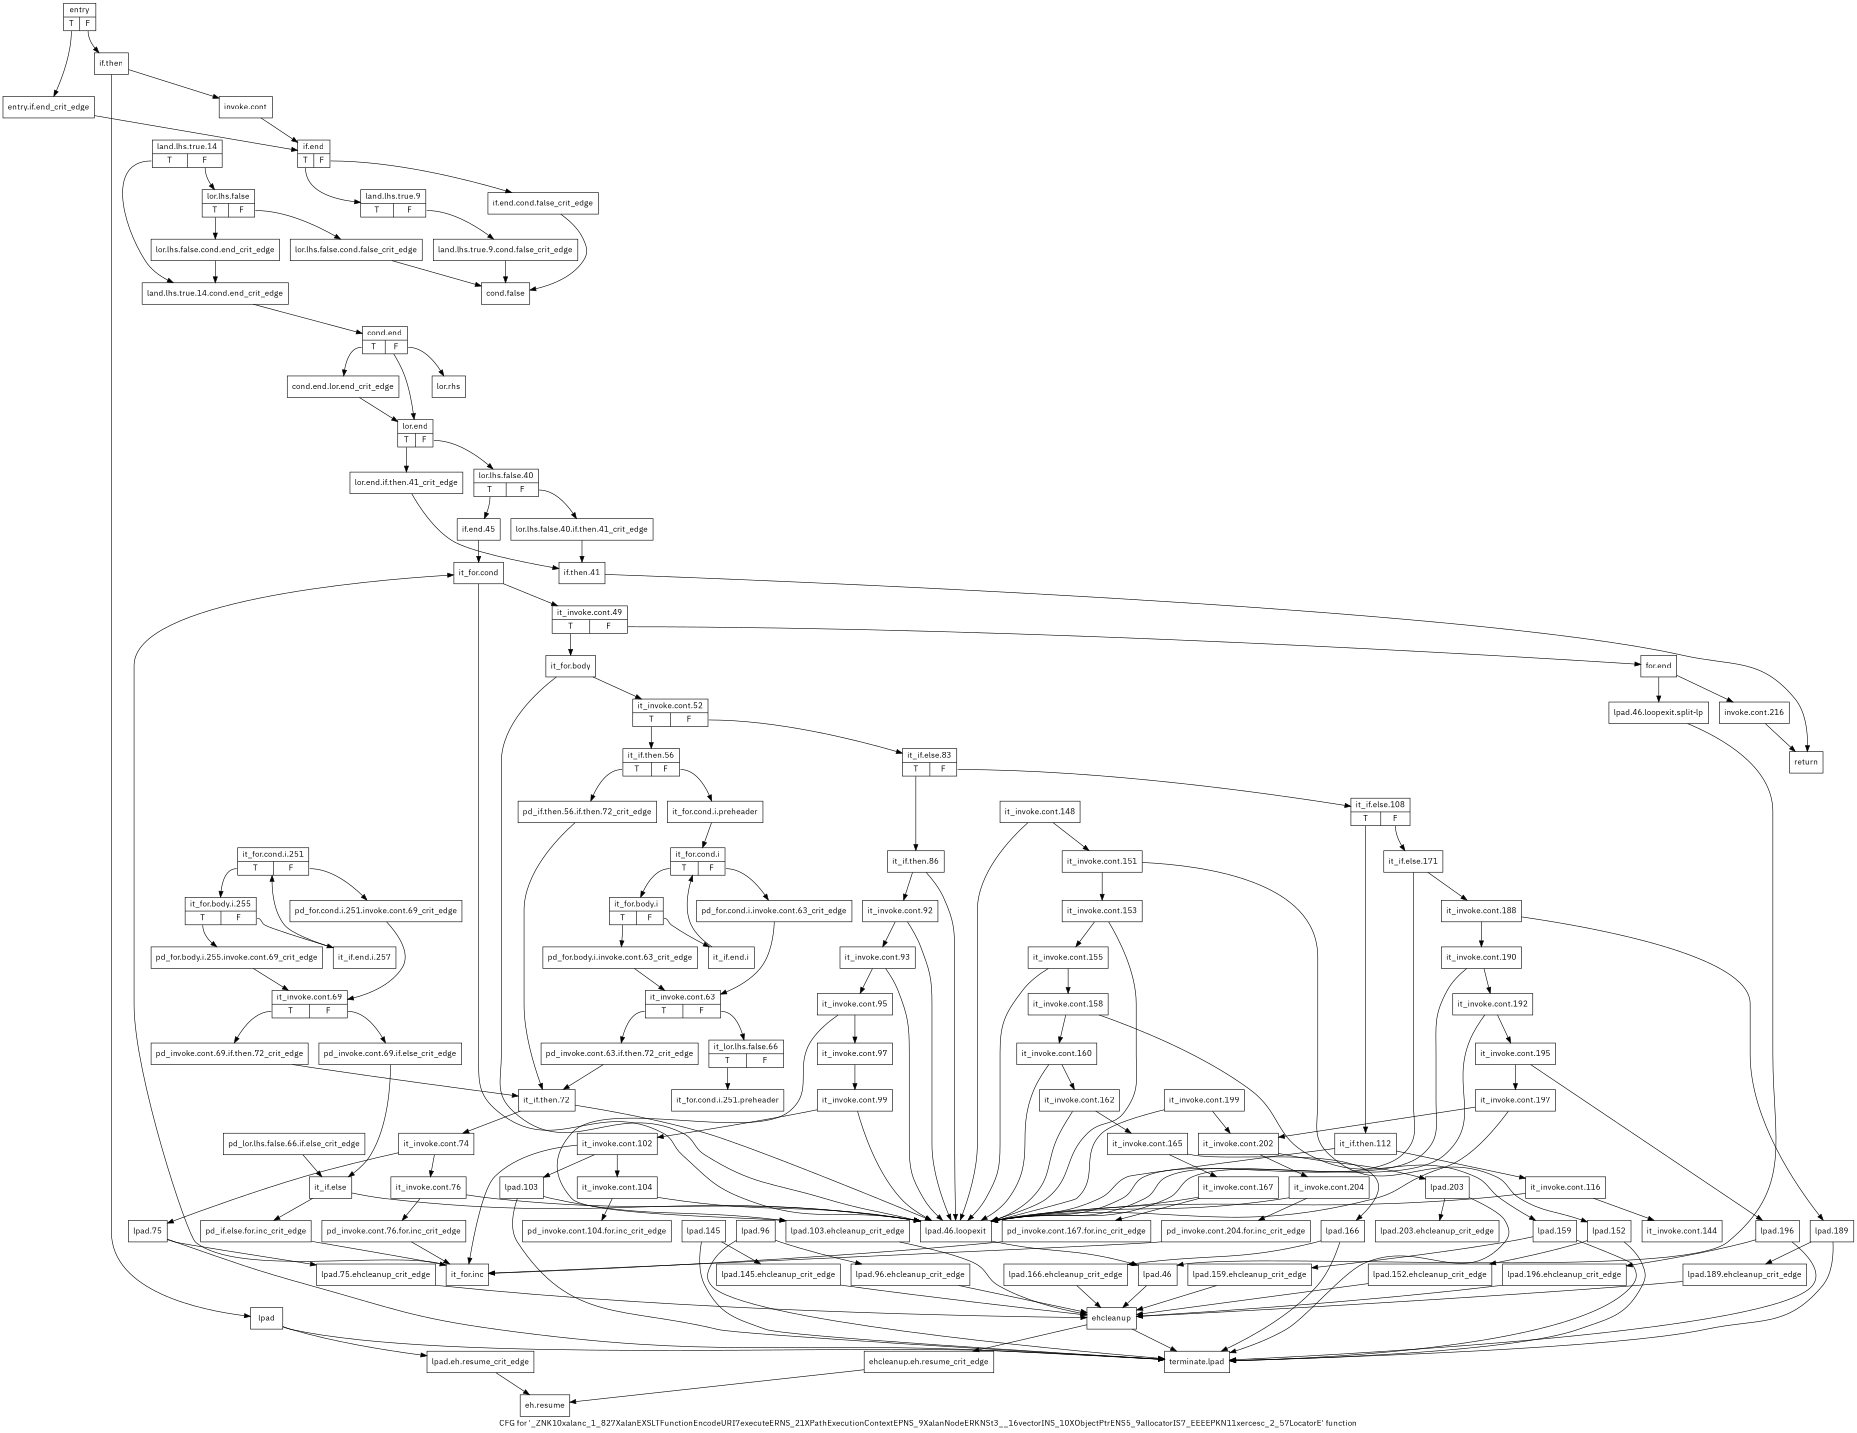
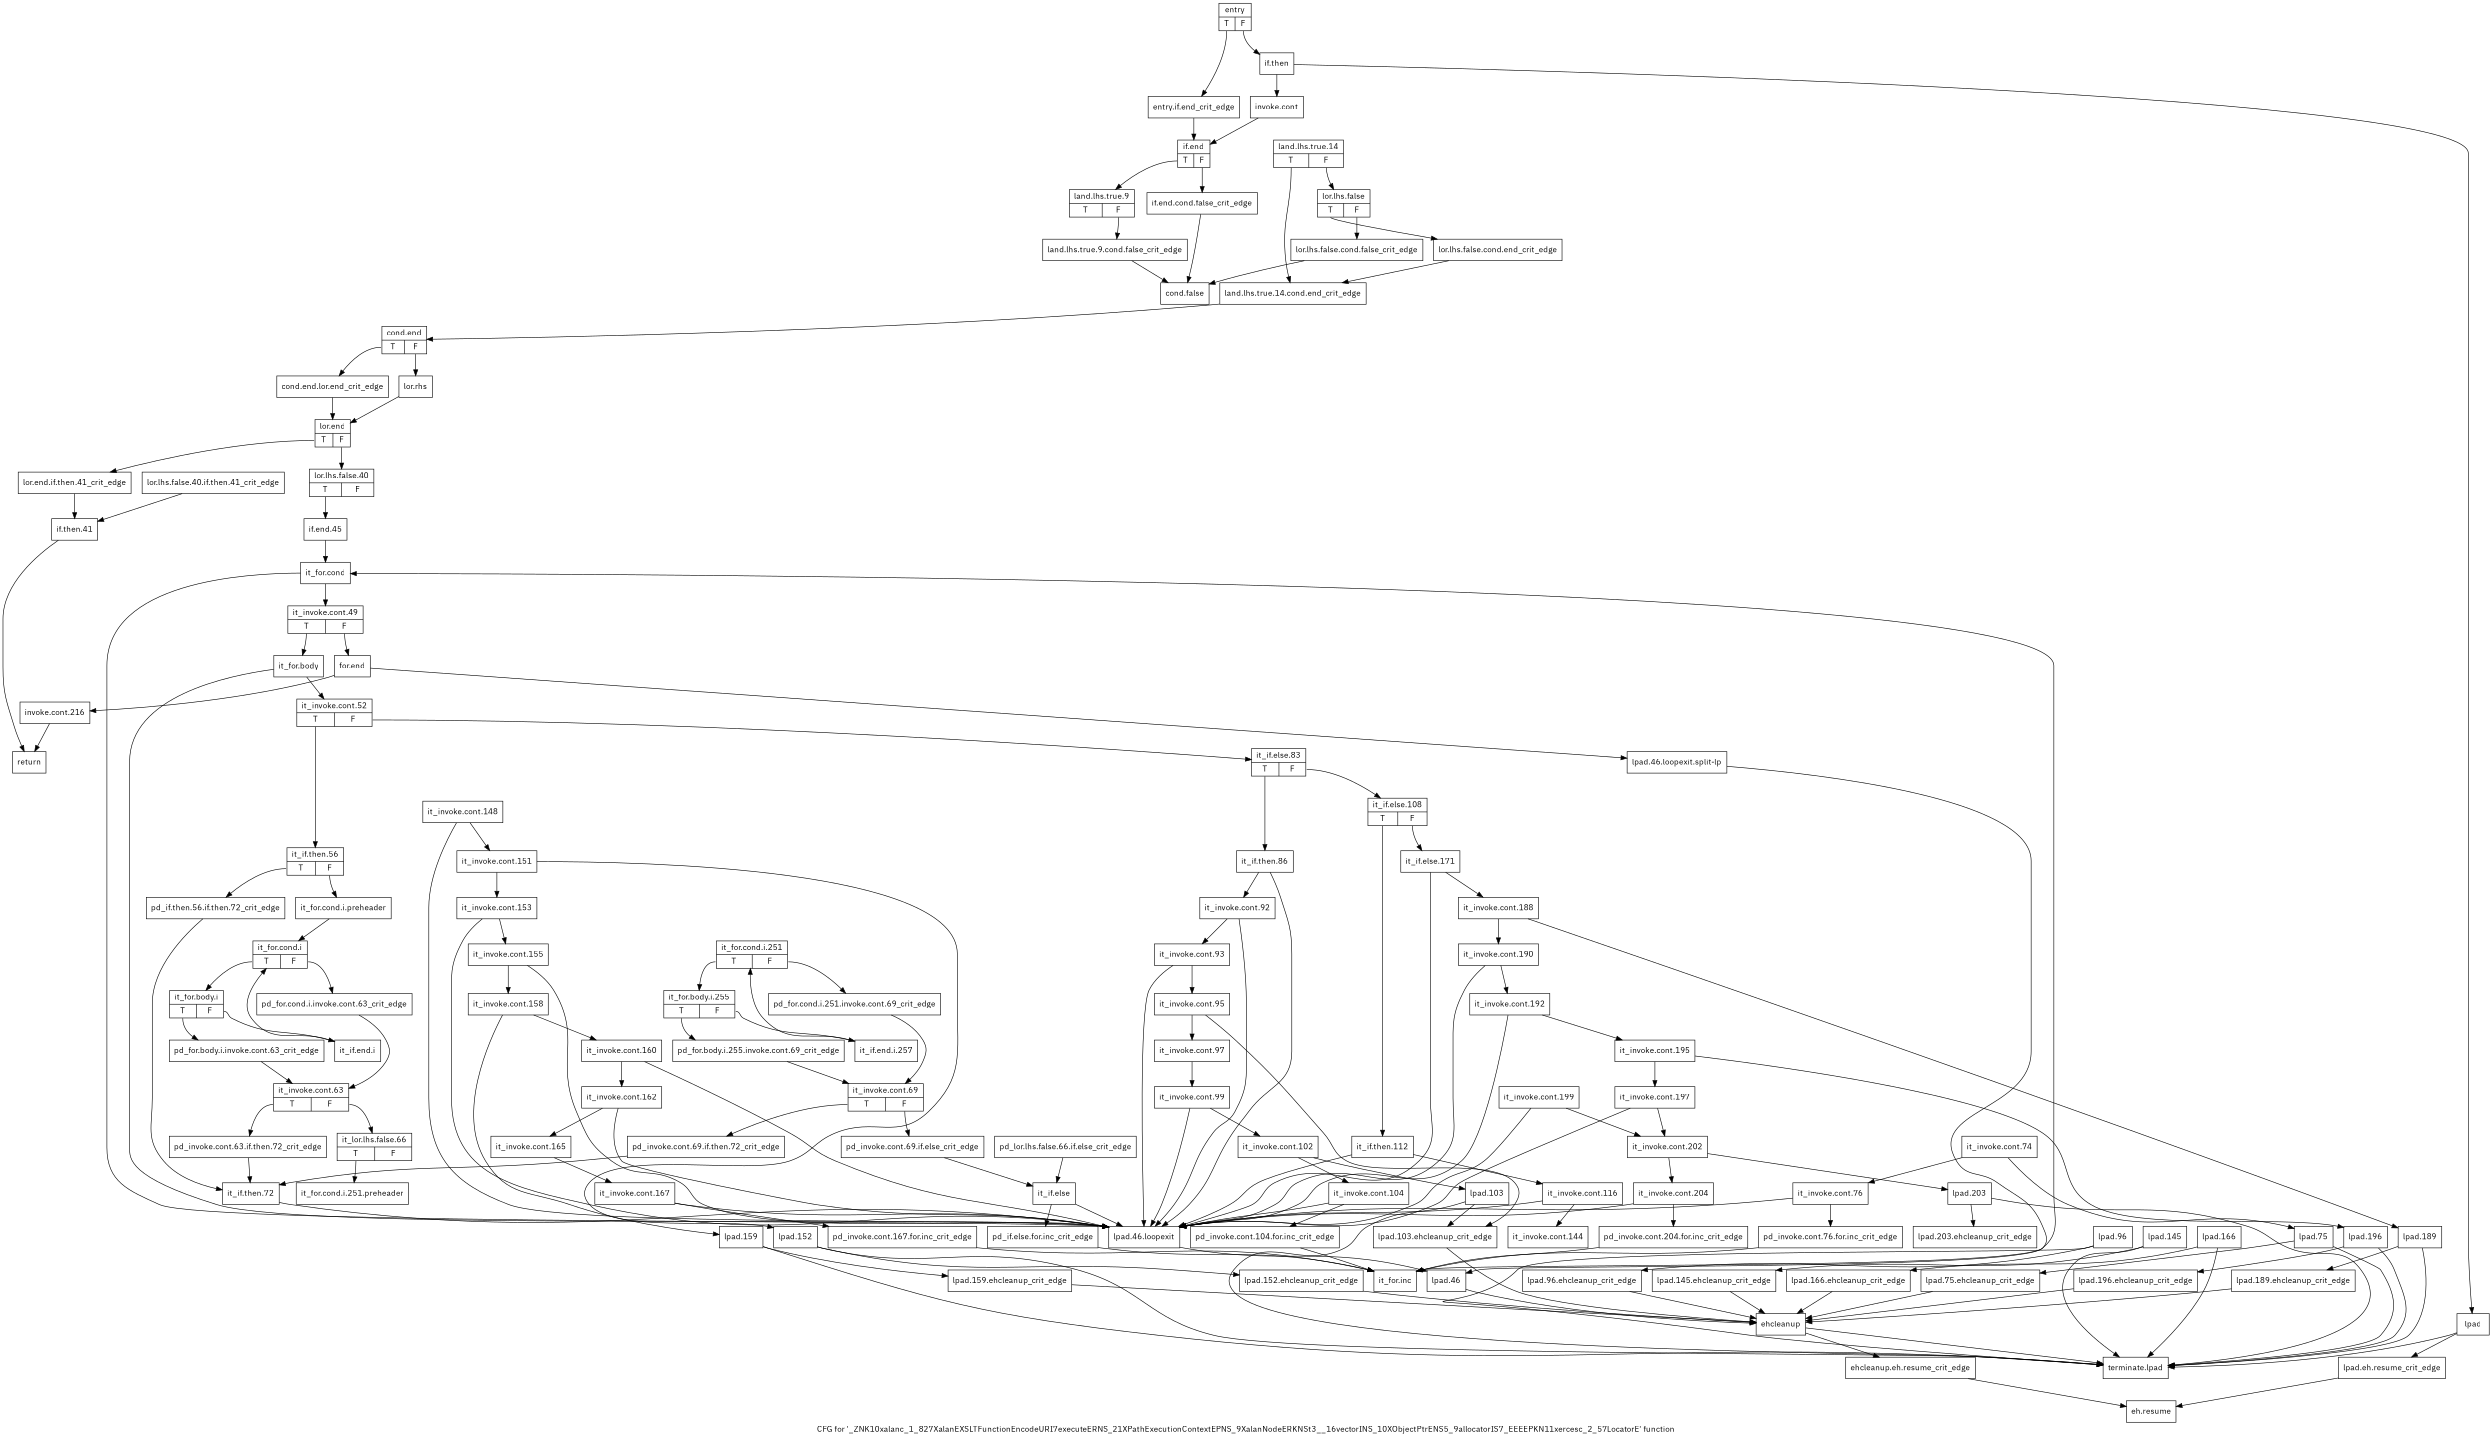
(407, 383) -> (377, 408)
(559, 498) -> none
(494, 1121) -> none
(1306, 1158) -> none
(496, 1175) -> (1334, 1258)
